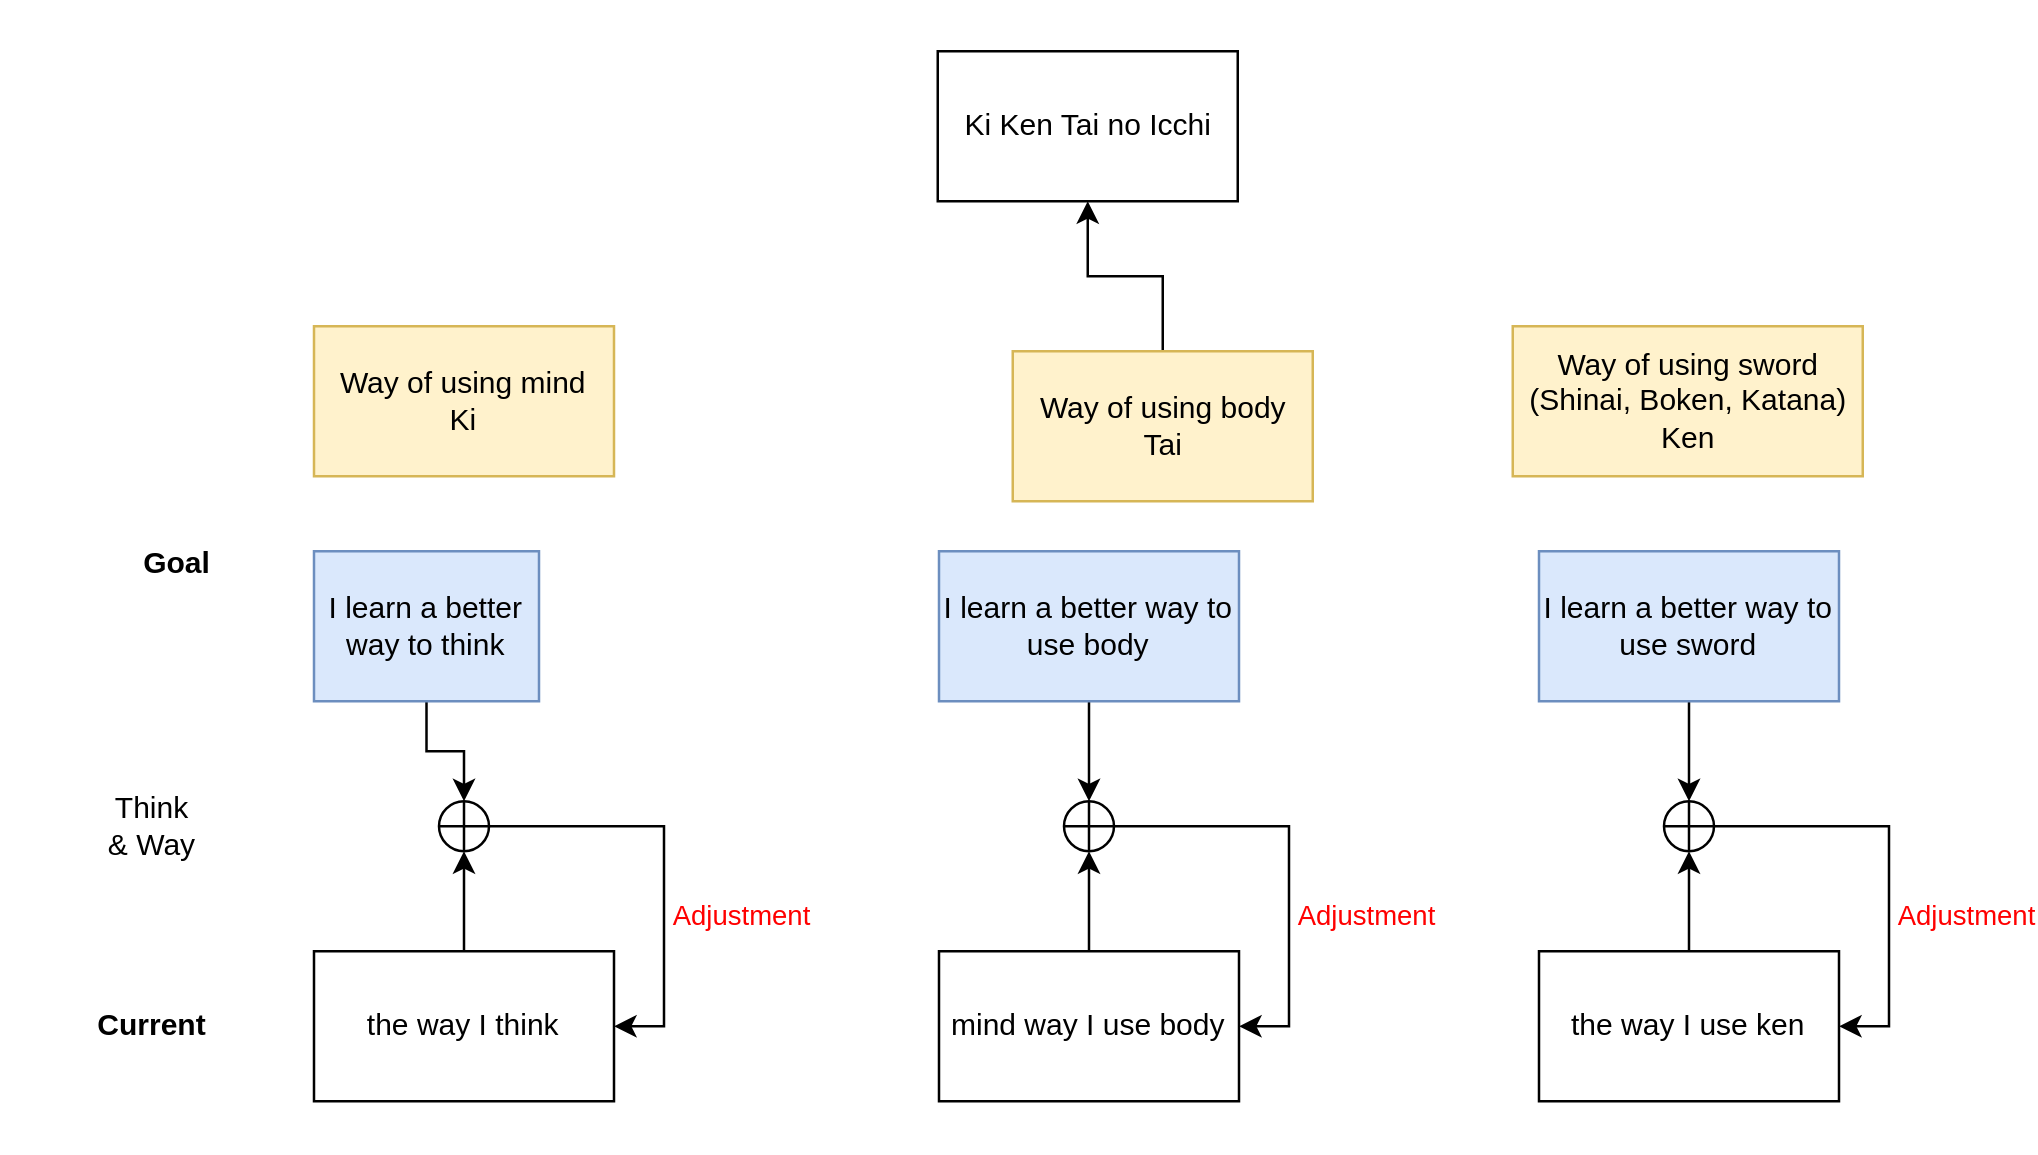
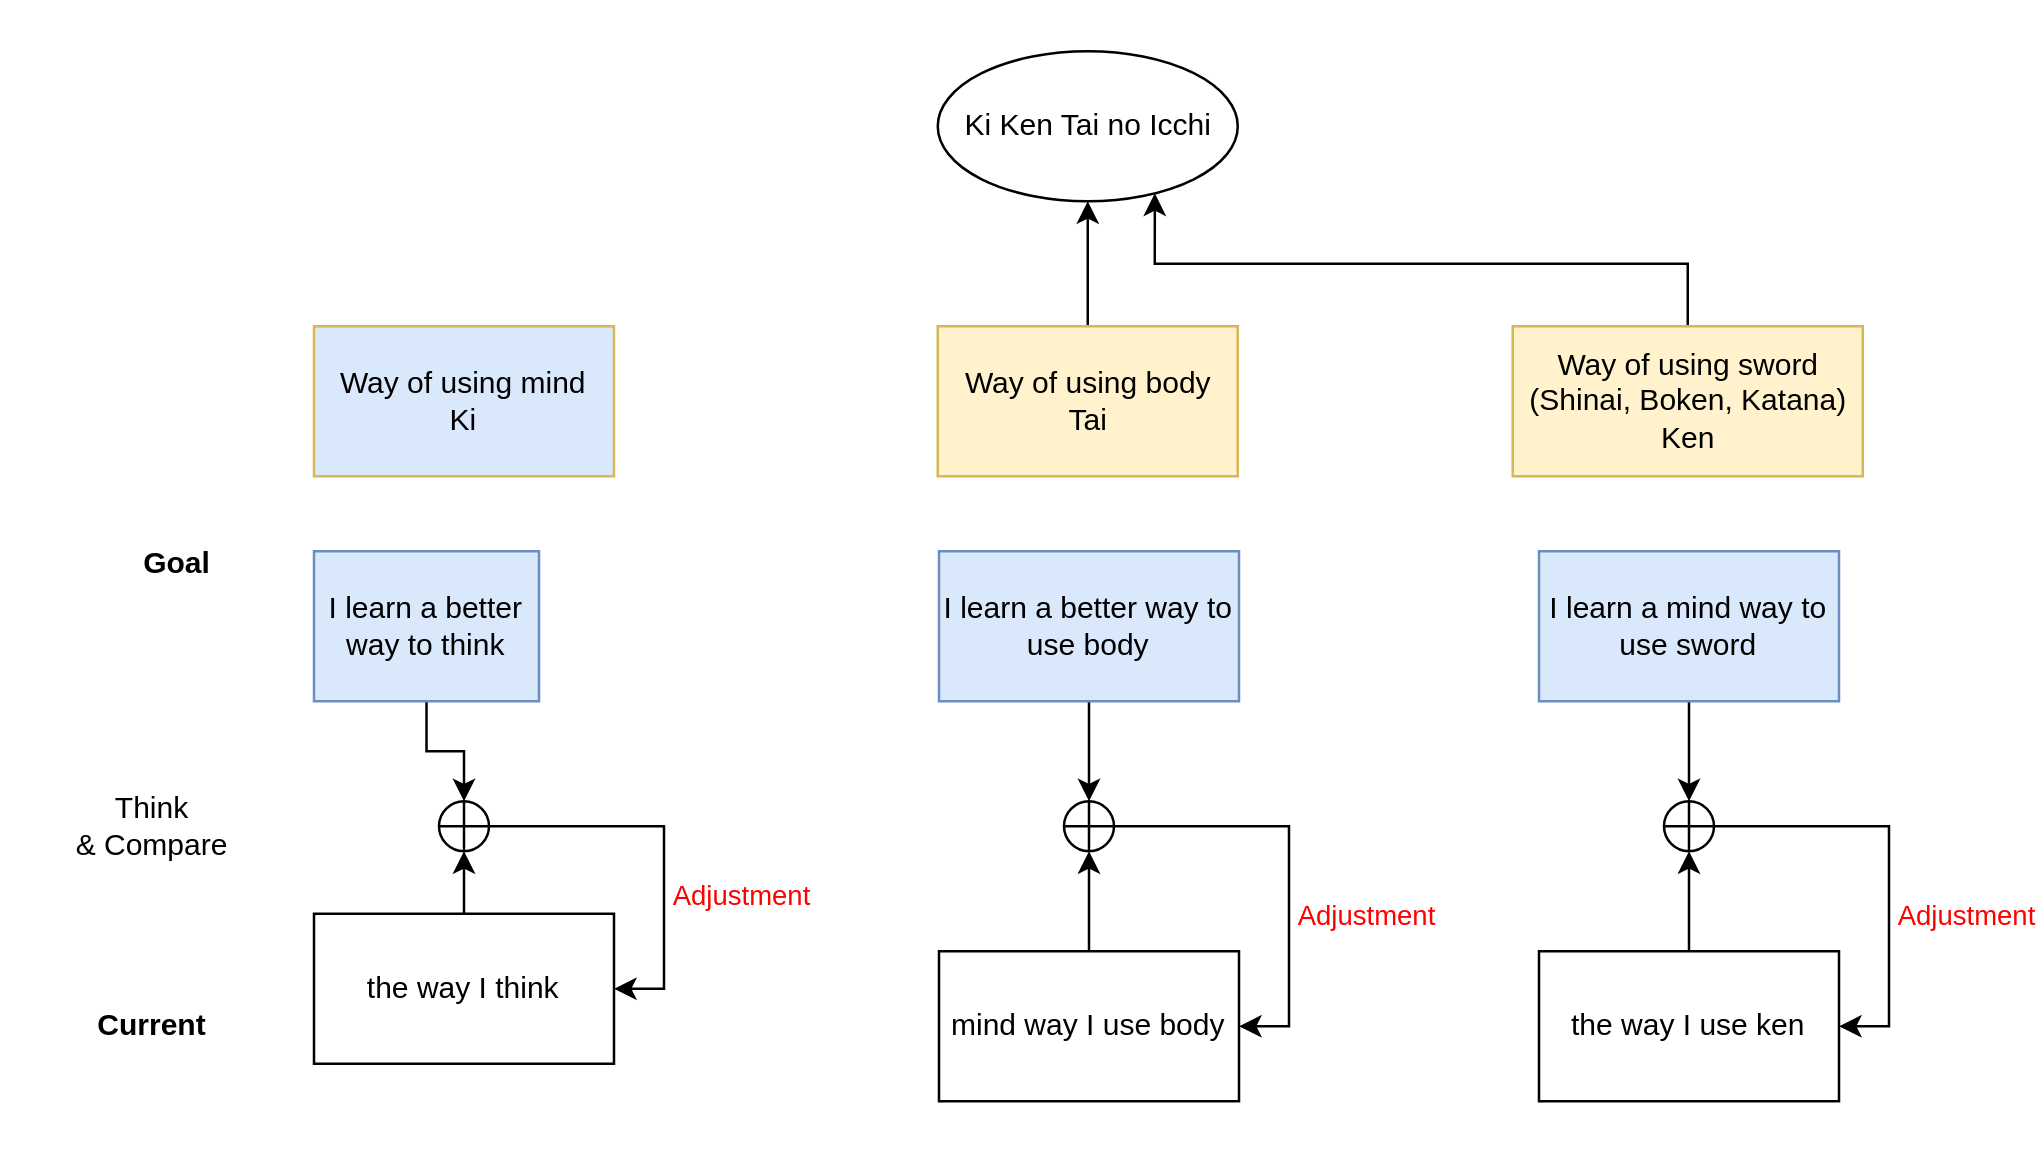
(1088, 126) -> (1088, 126)
none -> (1426, 264)
(464, 401) -> (464, 401)
(1163, 426) -> (1088, 401)
(1689, 626) -> (1689, 626)
(153, 826) -> (153, 826)
(464, 1026) -> (464, 989)
